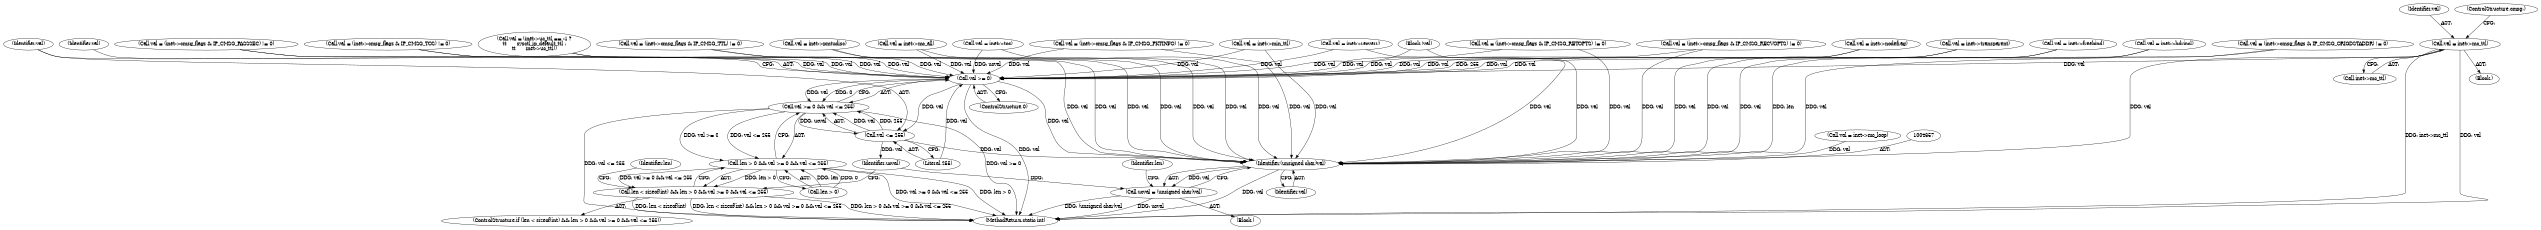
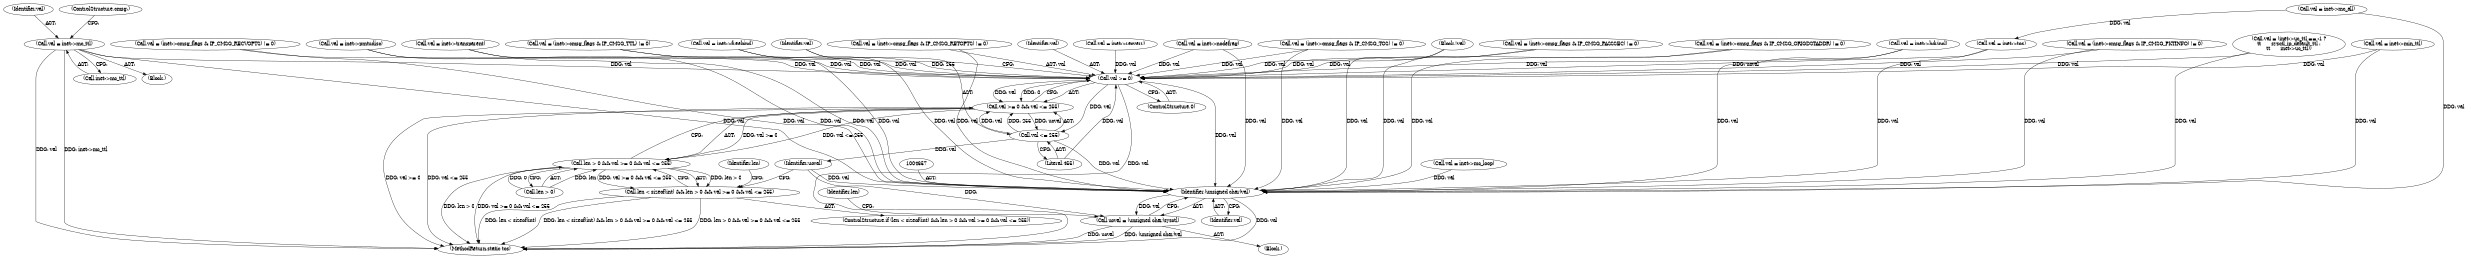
(939, 61) -> (2151, 17)
(1353, 65) -> (1056, 65)
(1549, 84) -> (924, 186)
(1783, 107) -> (1728, 122)
(938, 164) -> (1059, 164)
(1164, 193) -> (1138, 221)
(1015, 221) -> (480, 249)
